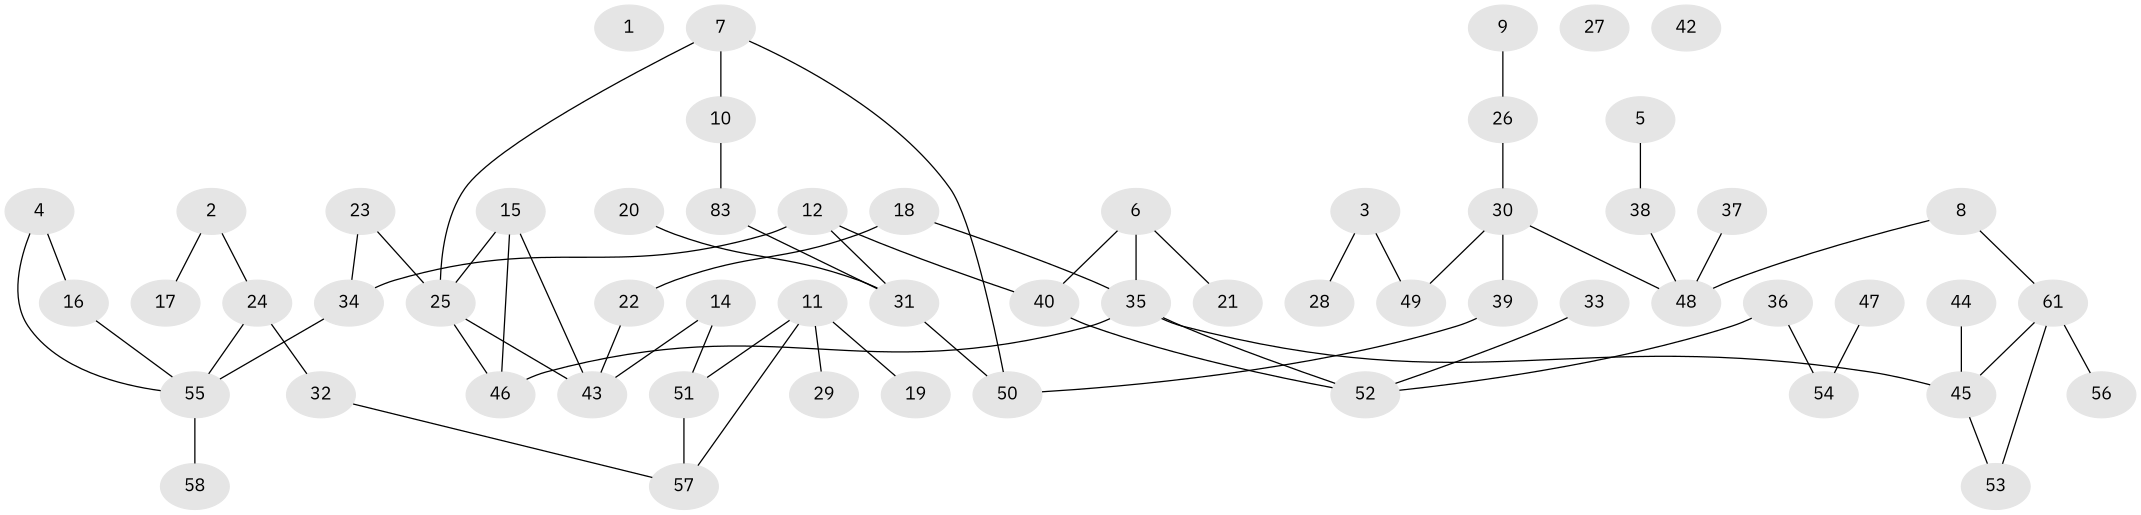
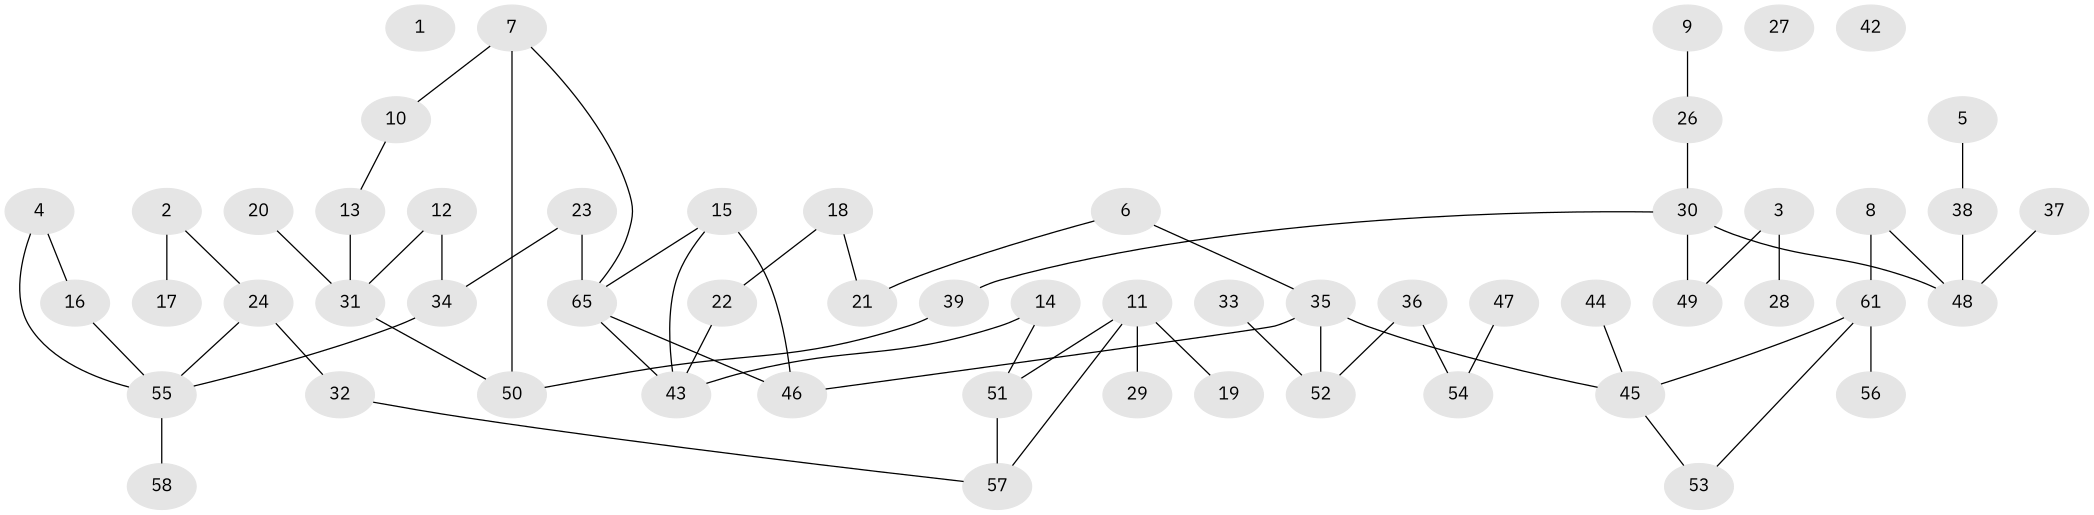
(721, 211) -> (350, 211)
(1023, 254) -> (850, 257)
(441, 303) -> (582, 303)
(1044, 303) -> none
